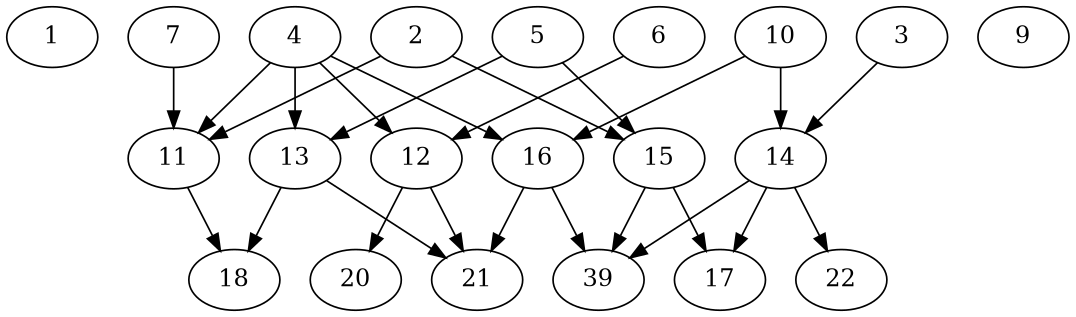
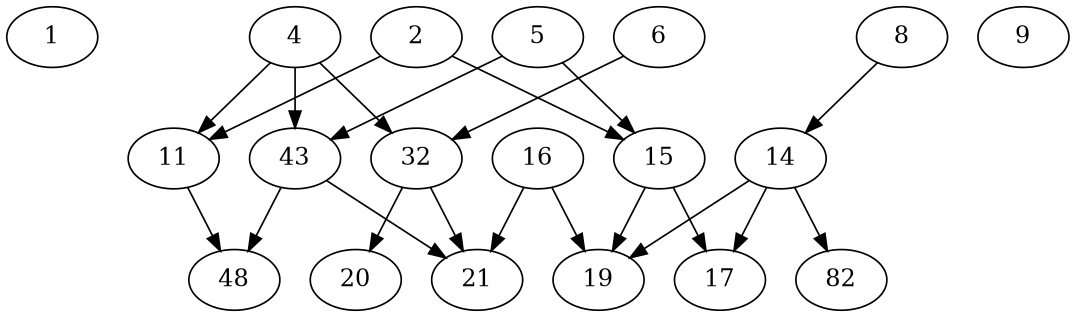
(174, 37) -> none
(781, 37) -> none
(902, 37) -> (902, 37)
(405, 92) -> none
(295, 158) -> (295, 158)
(416, 158) -> (416, 158)
(234, 280) -> (234, 280)
(599, 280) -> (599, 280)
(841, 280) -> (841, 280)
